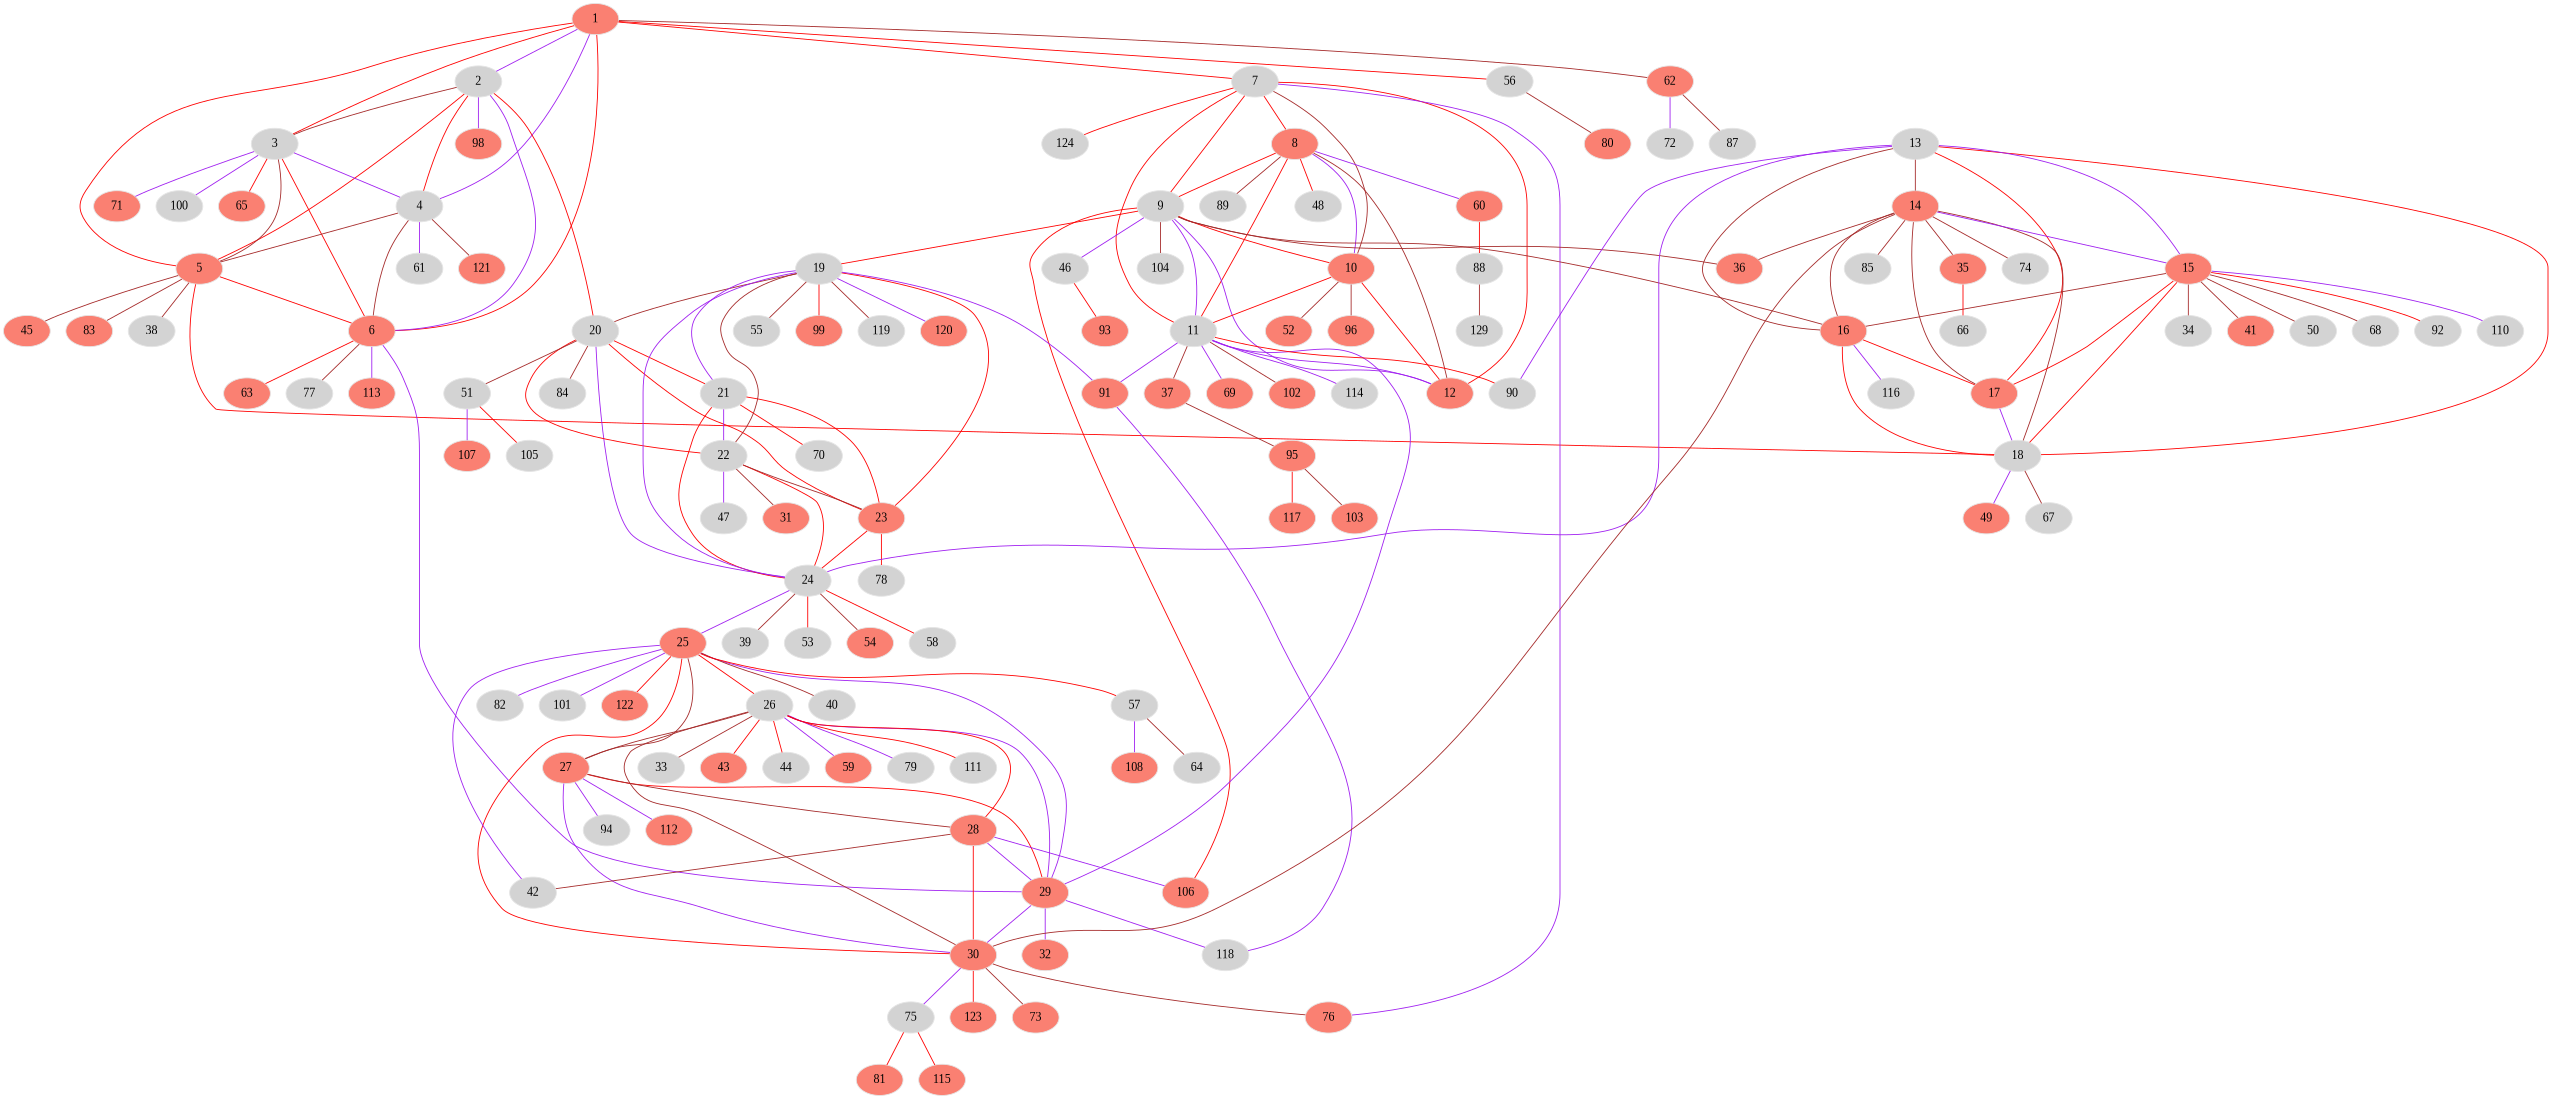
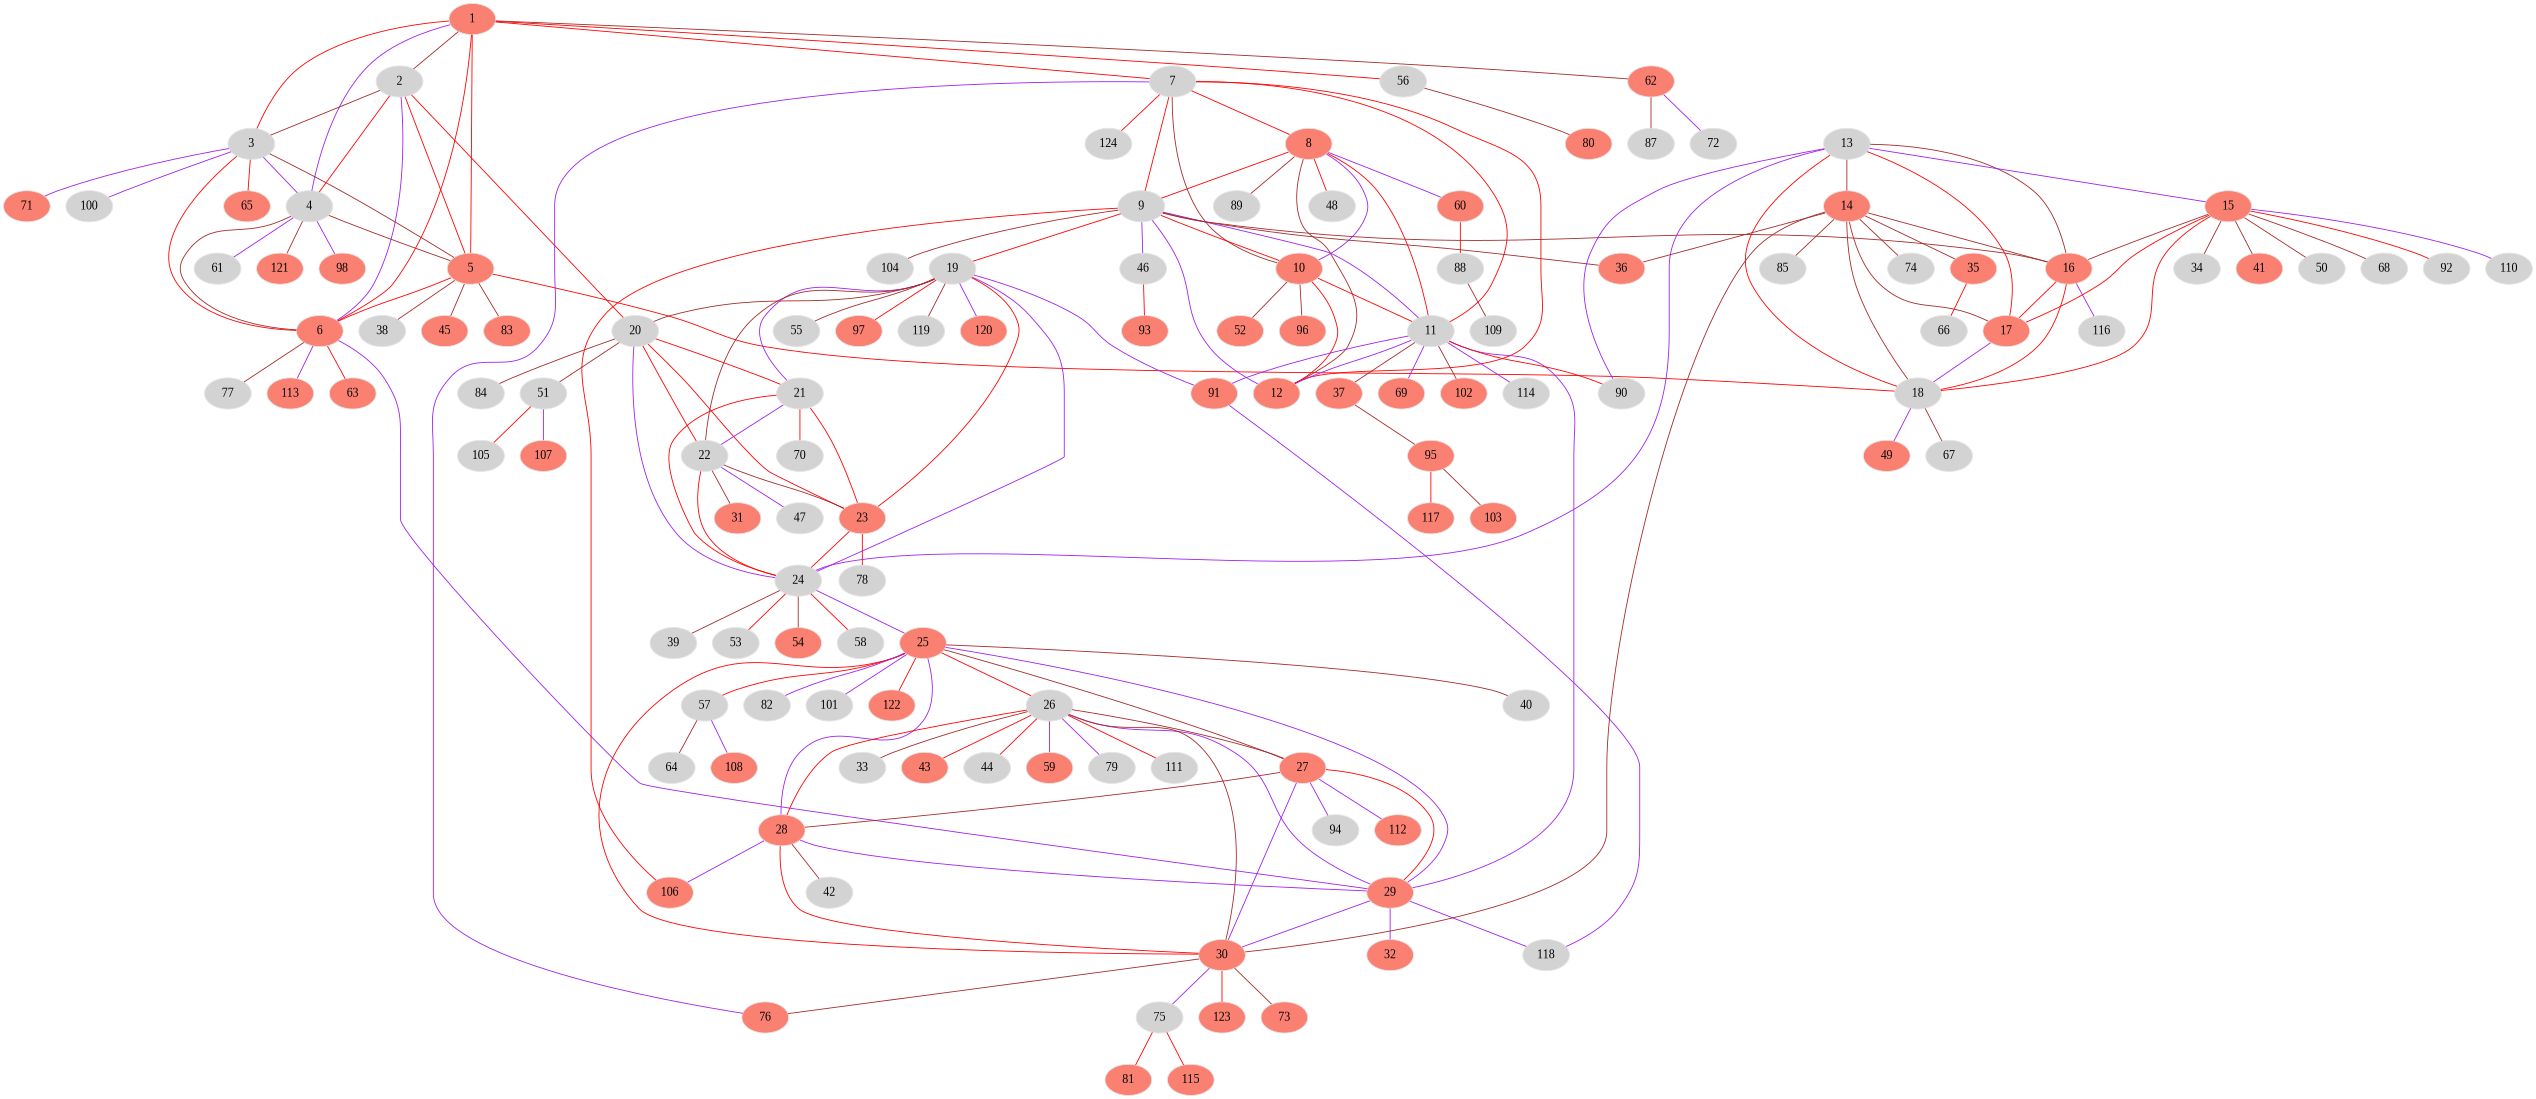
(537, 50) -> (436, 50)
(478, 113) -> (326, 237)
(2057, 239) -> none
(819, 331) -> (859, 331)
(1479, 331) -> (1493, 331)
(466, 695) -> (855, 737)
